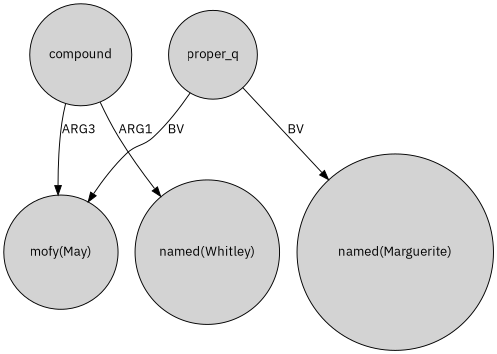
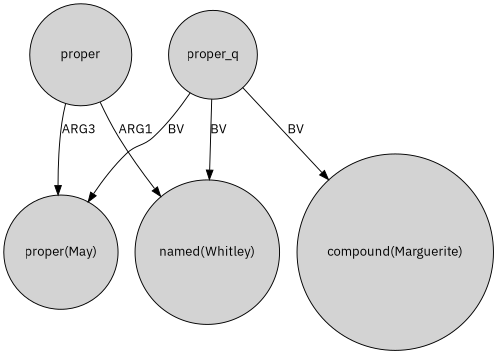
(81, 55) -> (81, 55)
none -> (211, 135)
(61, 252) -> (61, 252)
(395, 252) -> (395, 252)
